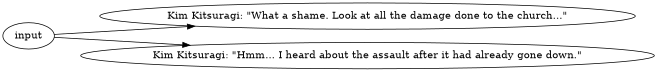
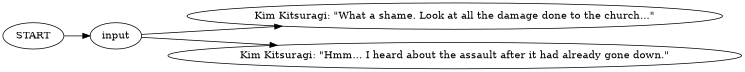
none -> (33, 36)
